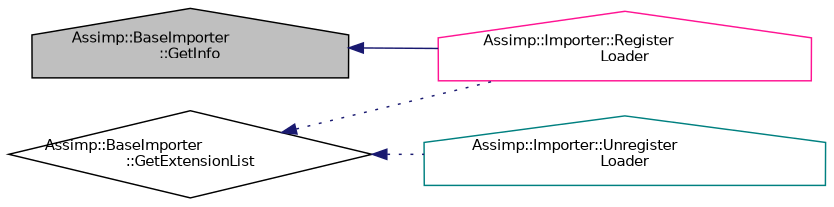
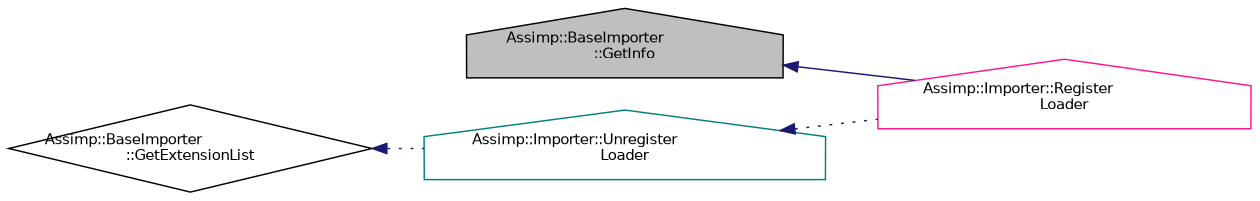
(396, 105) -> (836, 124)
